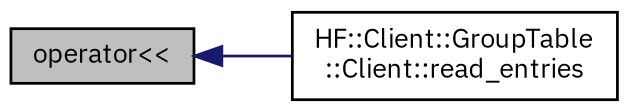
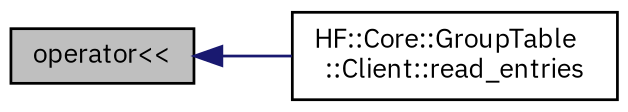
(455, 56) -> (455, 56)
